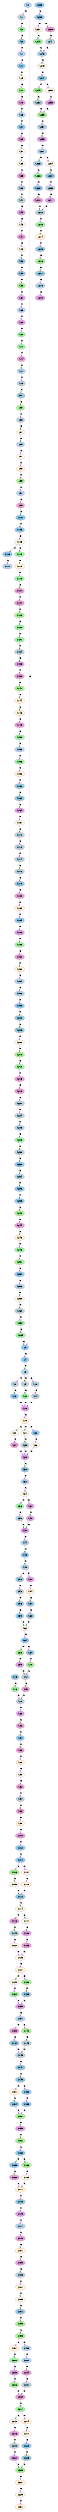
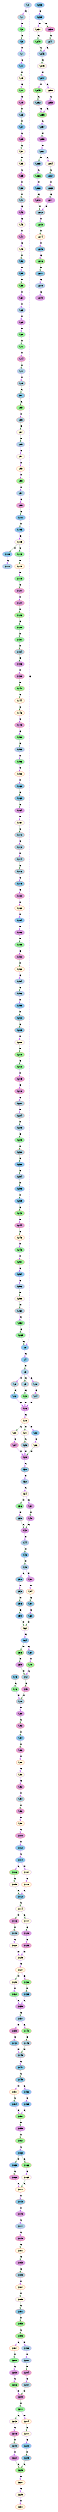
(25, 1463) -> (25, 1463)
